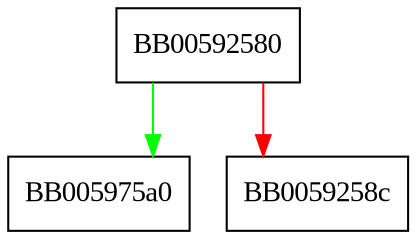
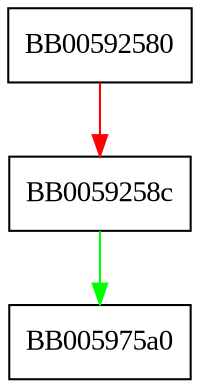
(153, 109) -> (100, 257)
